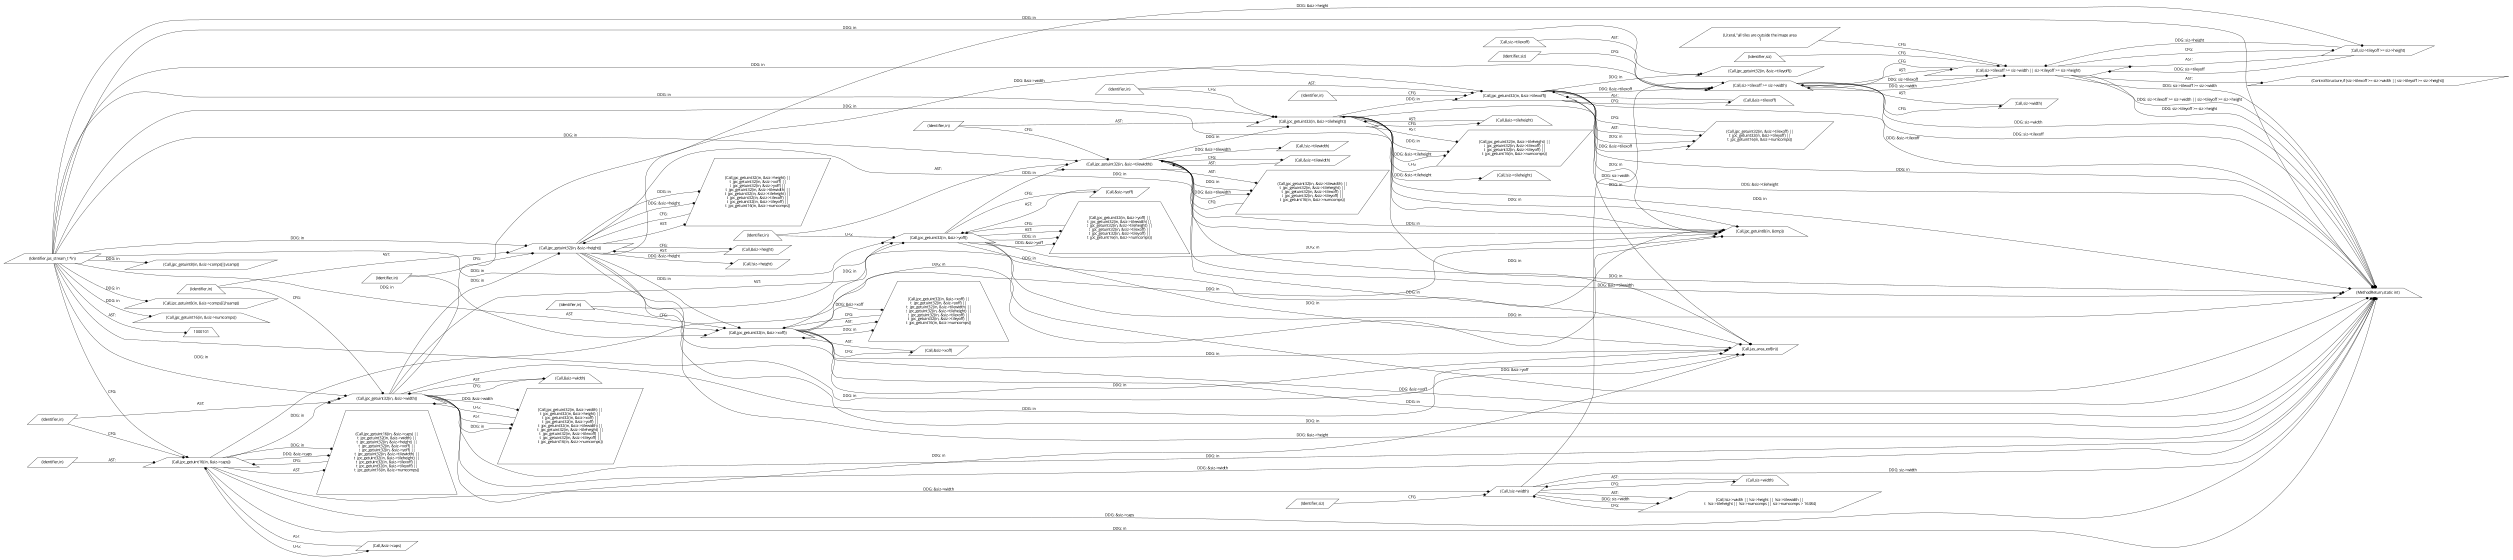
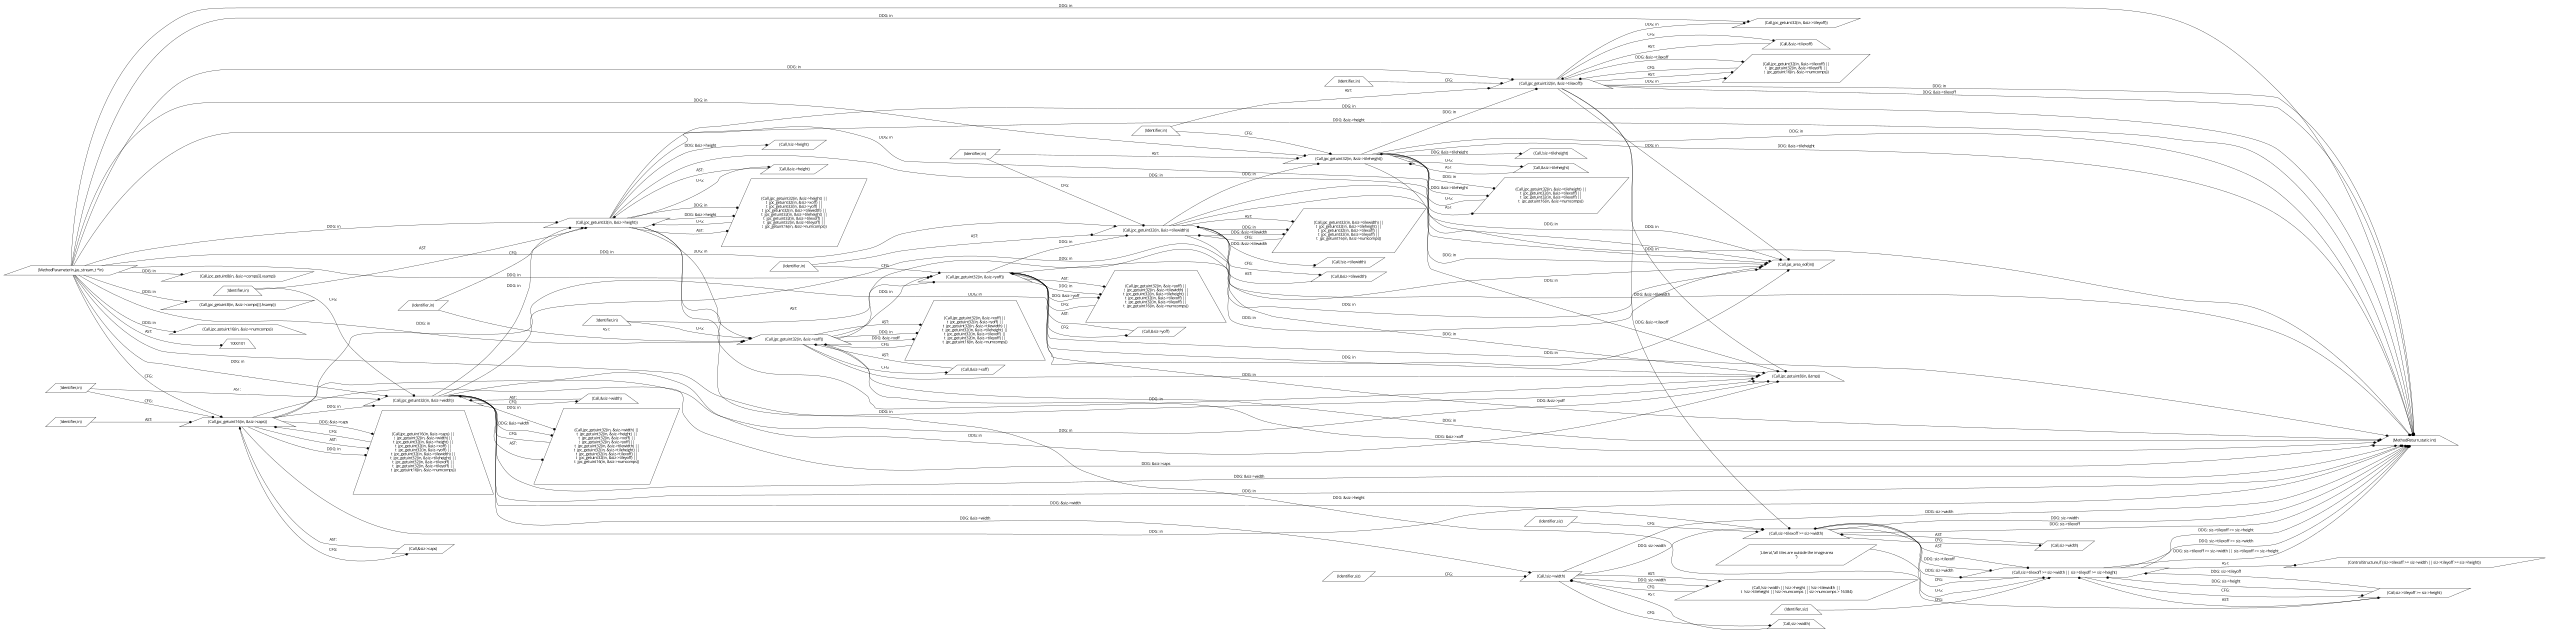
(1515, 42) -> none
(53, 259) -> (71, 270)
